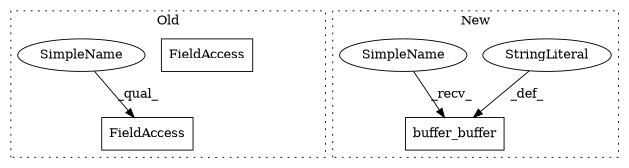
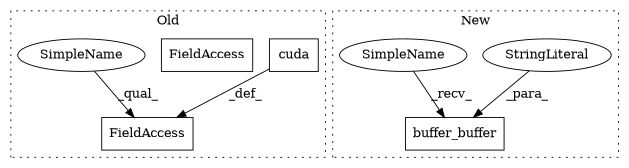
none -> (294, 55)
(527, 94) -> (527, 94)
